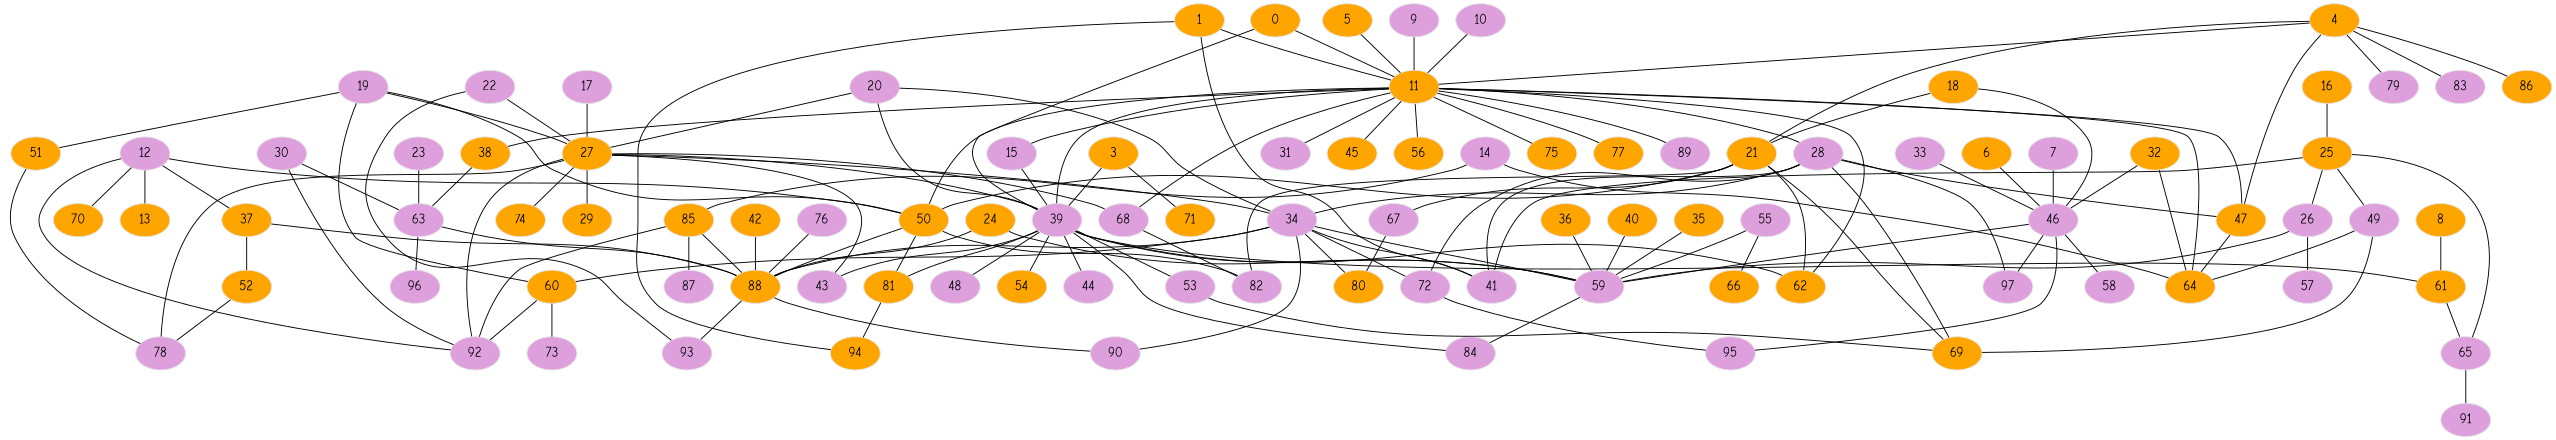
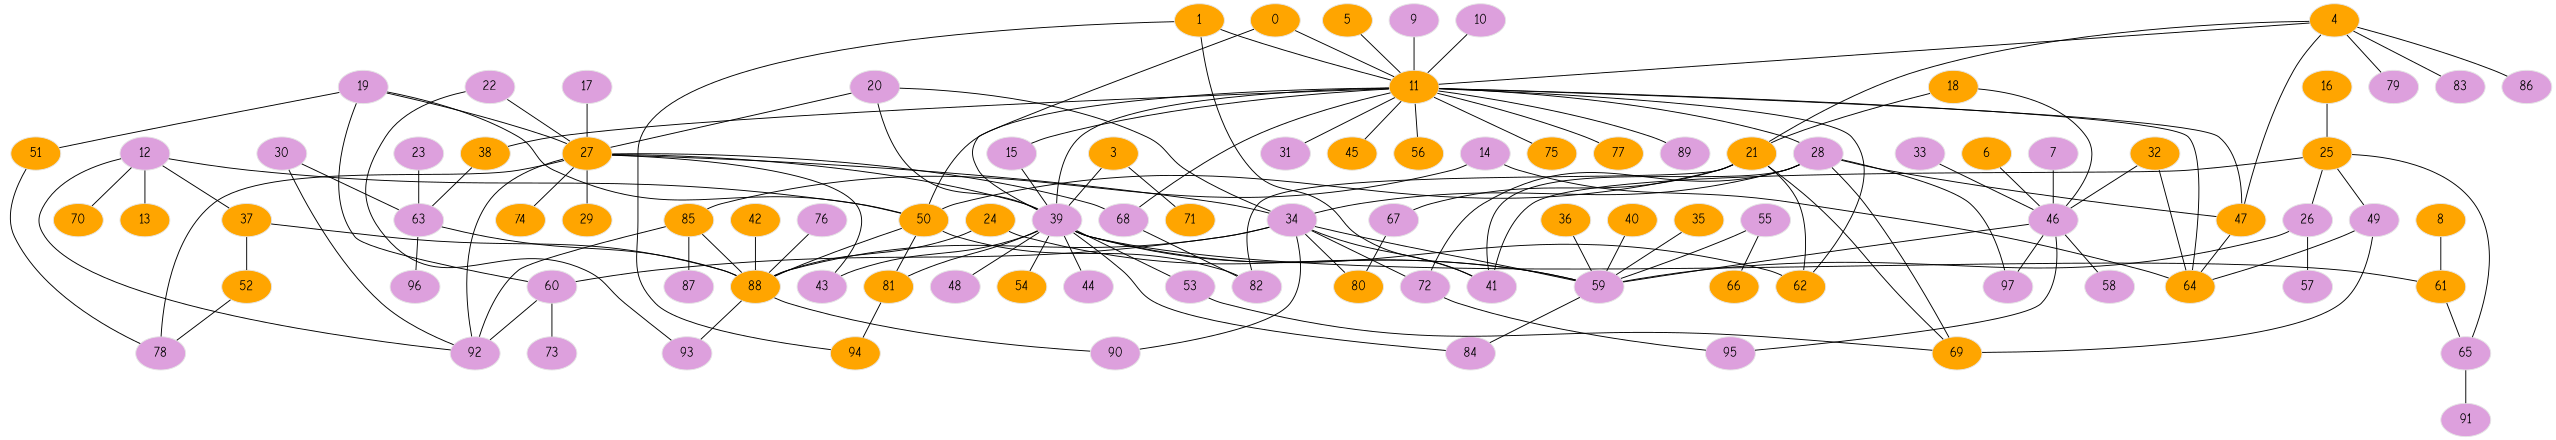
(2527, 87) -> (2527, 87)
(552, 287) -> (552, 287)
